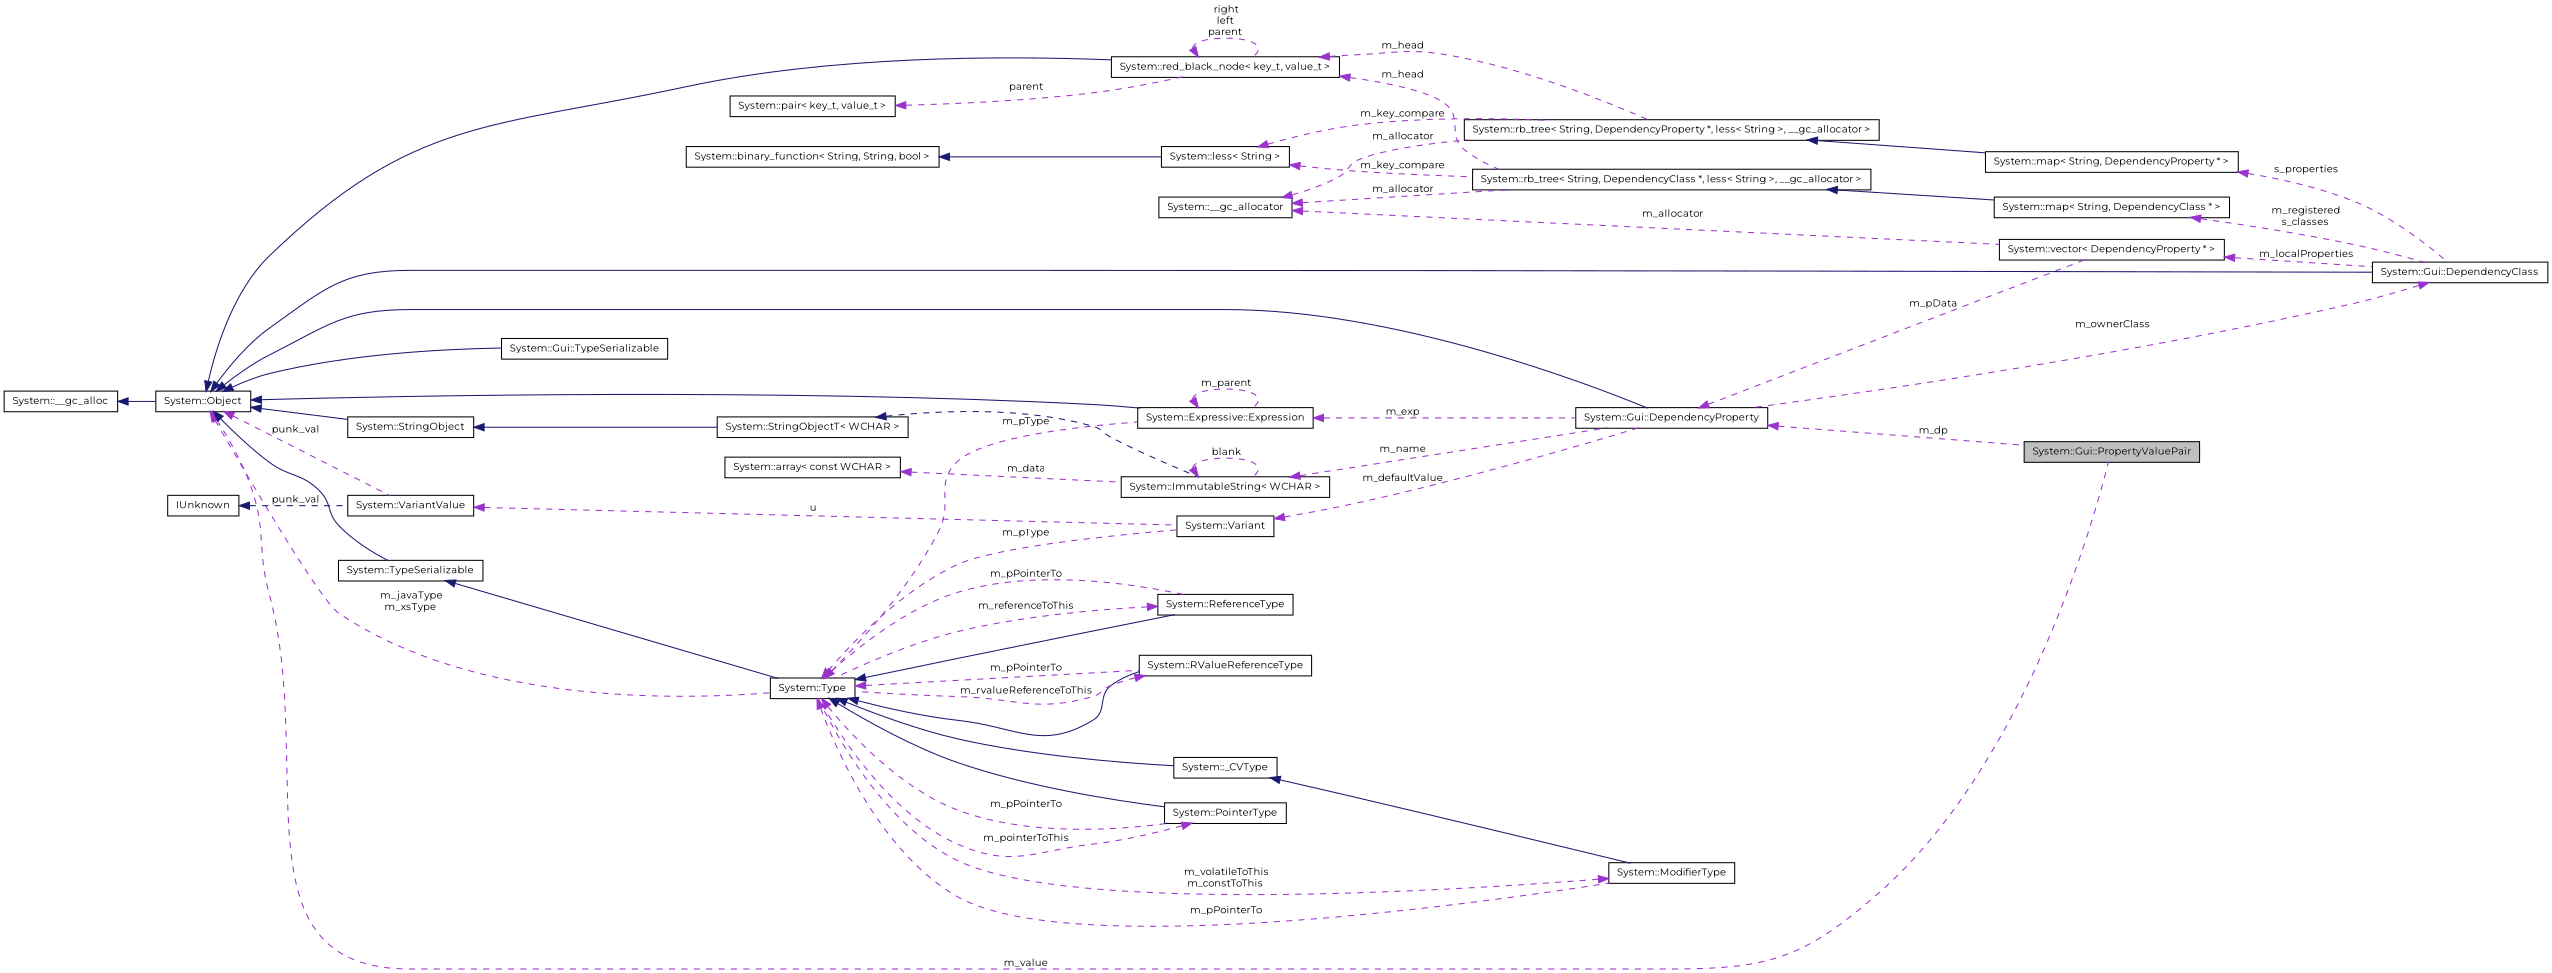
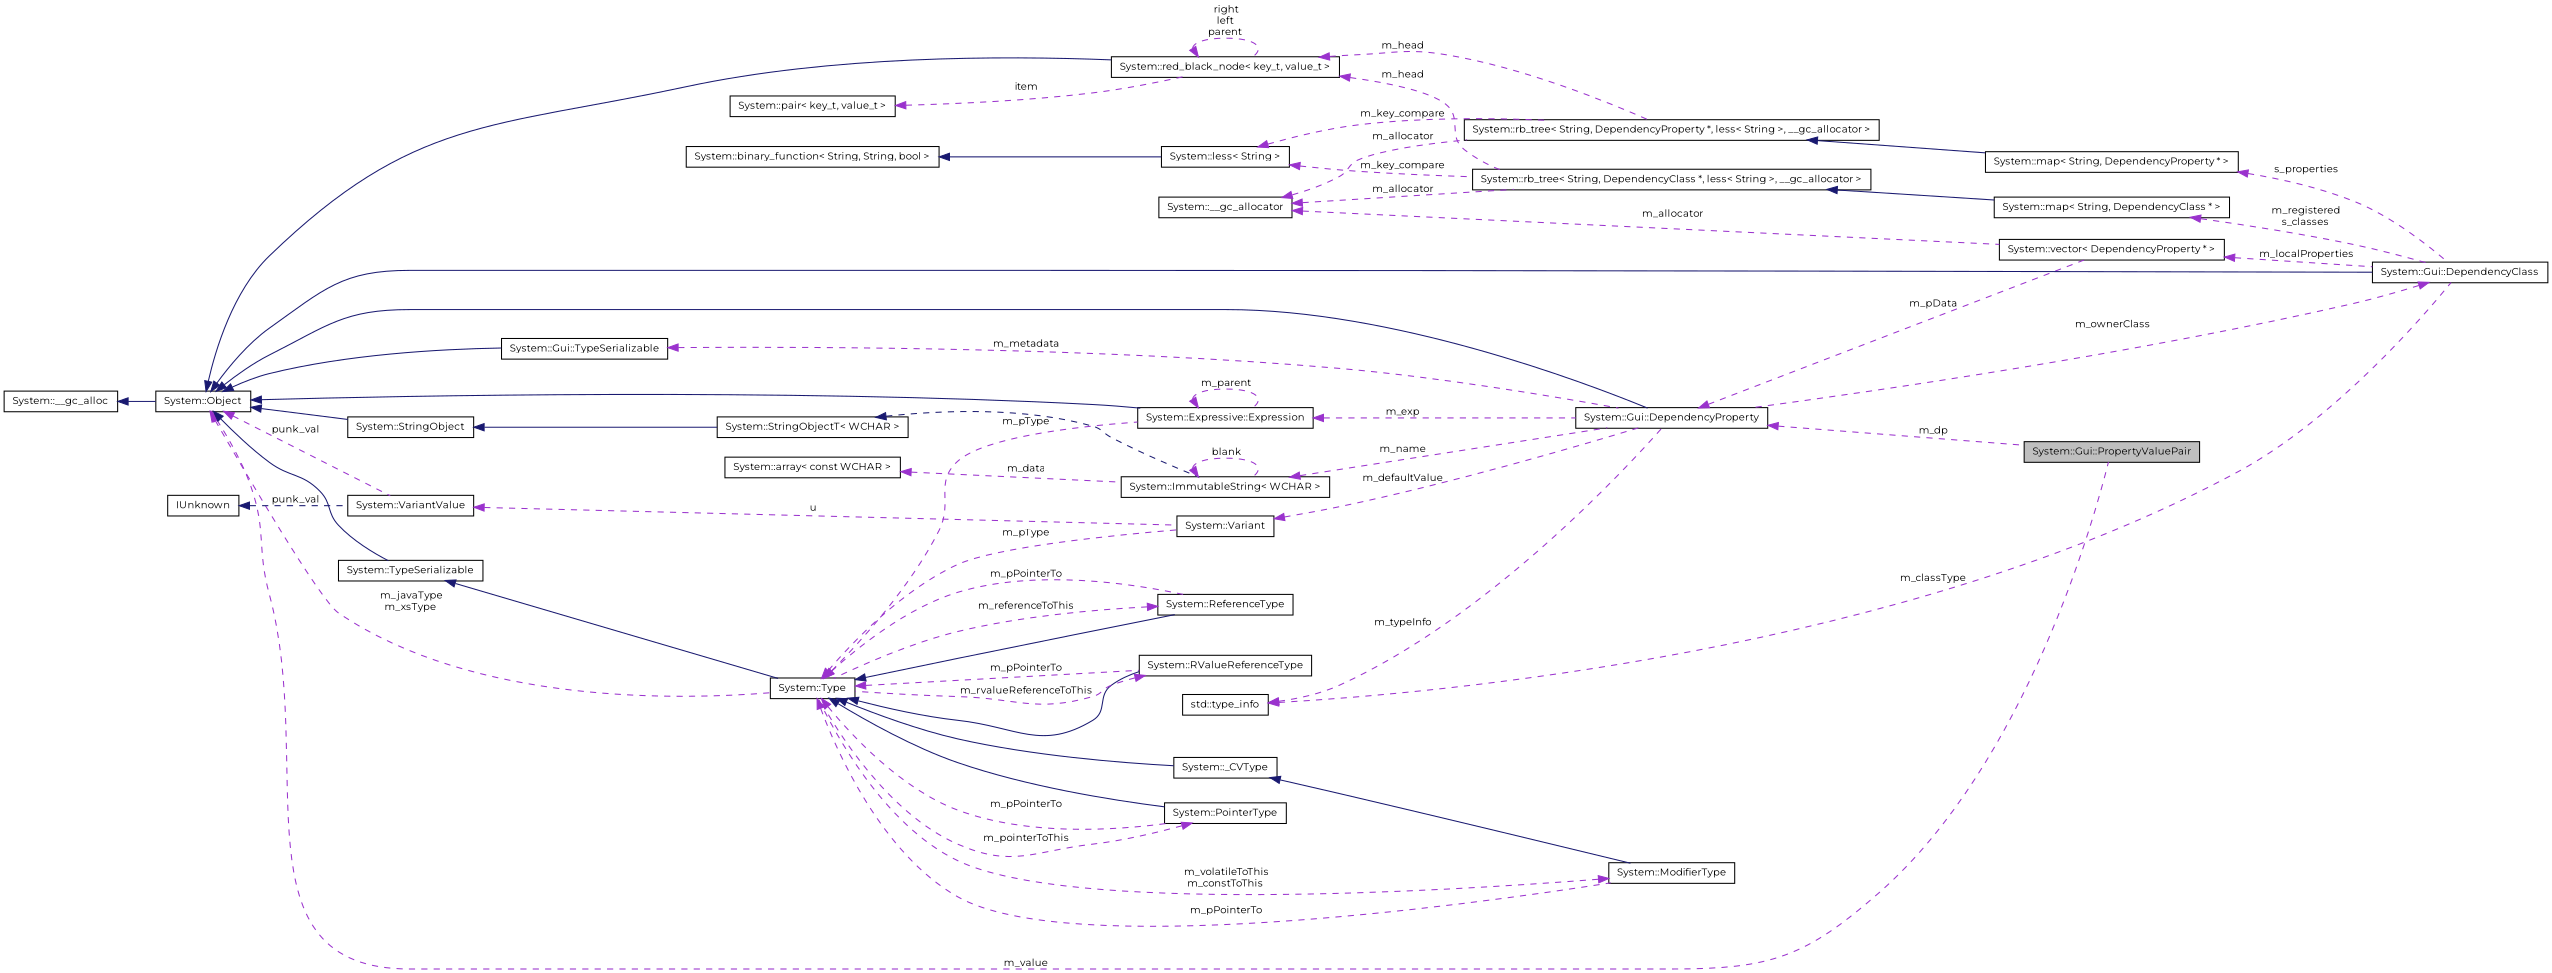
(1025, 87) -> (1025, 87)
none -> (1150, 356)
none -> (1225, 705)
